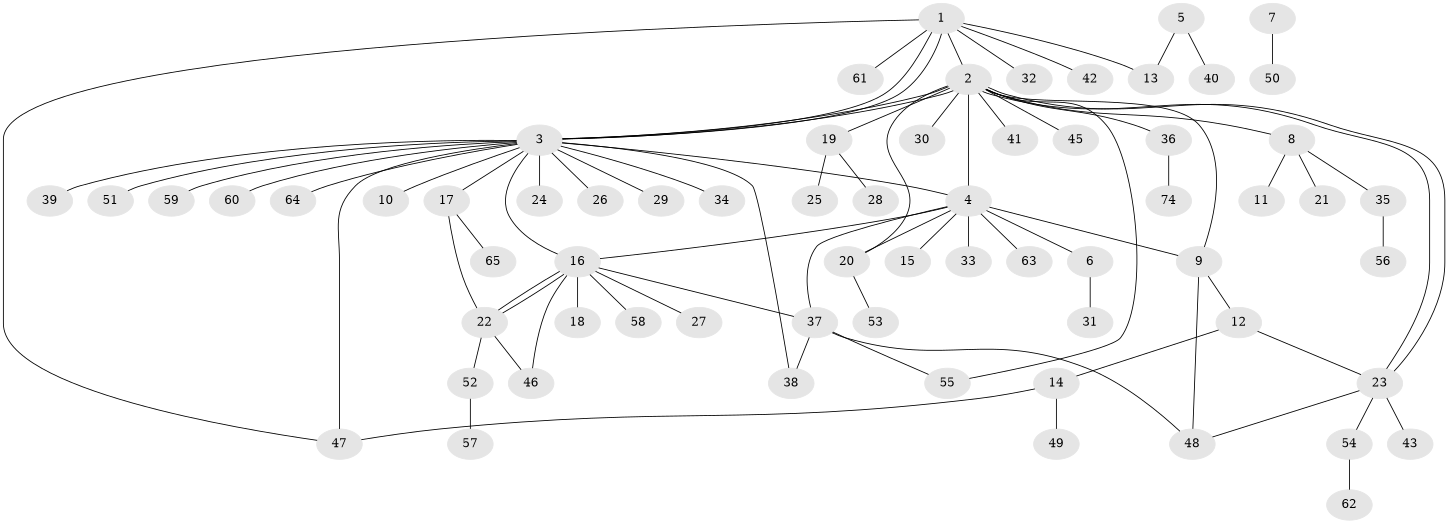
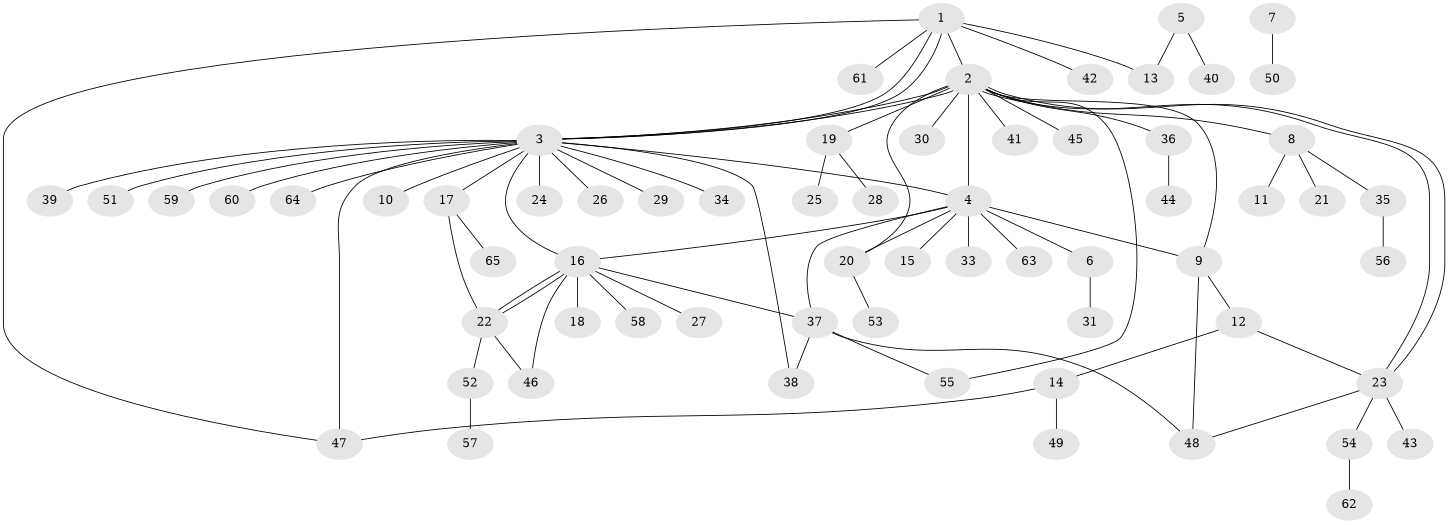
(1029, 79) -> none
(1169, 201) -> (1169, 201)
